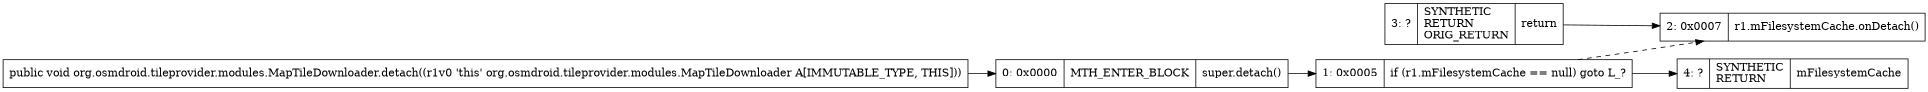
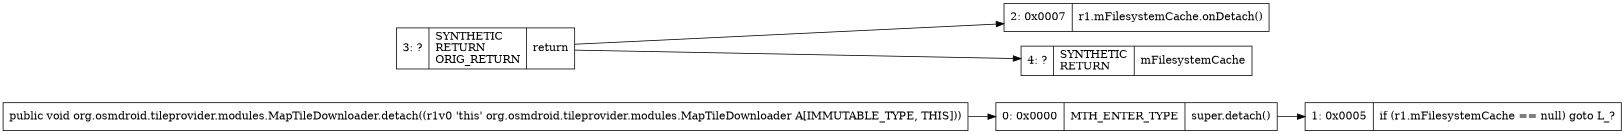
(1637, 51) -> none
(1130, 73) -> (1125, 116)
(1651, 74) -> (794, 54)
